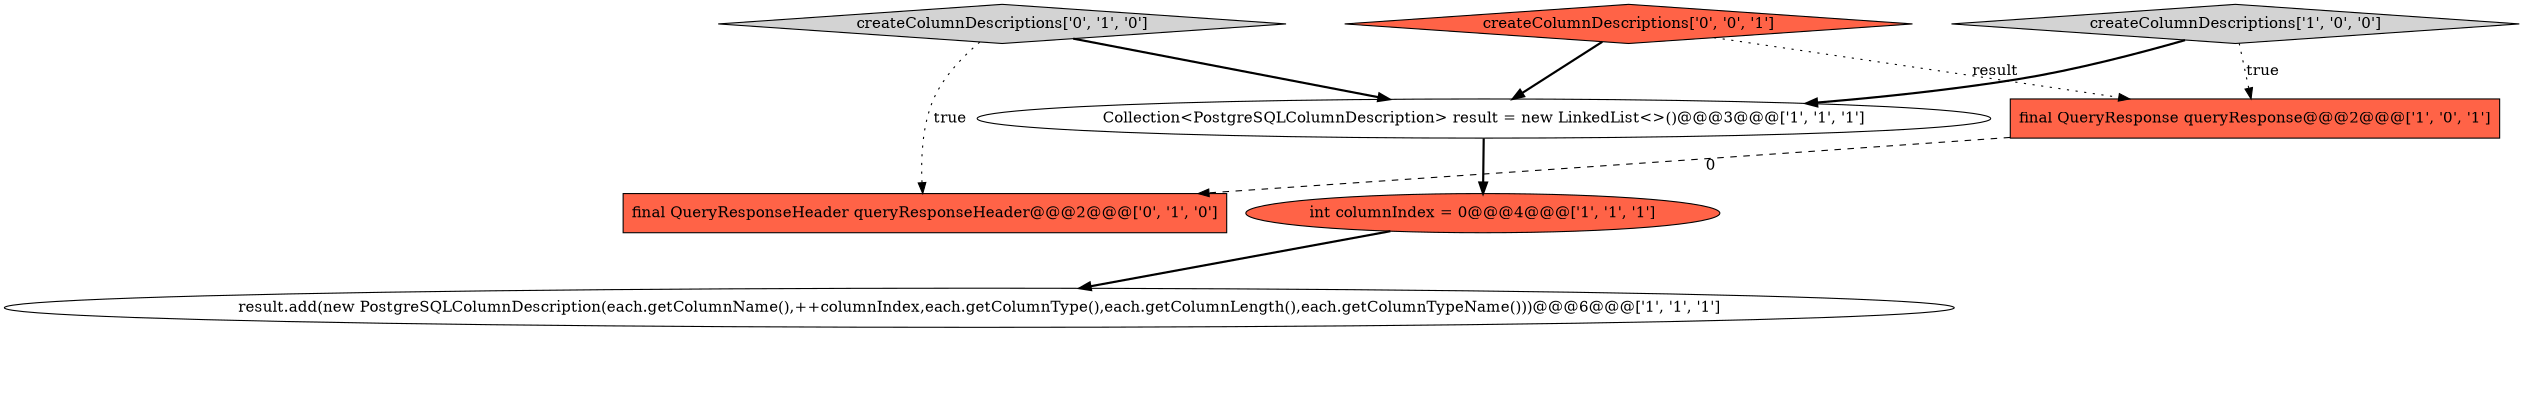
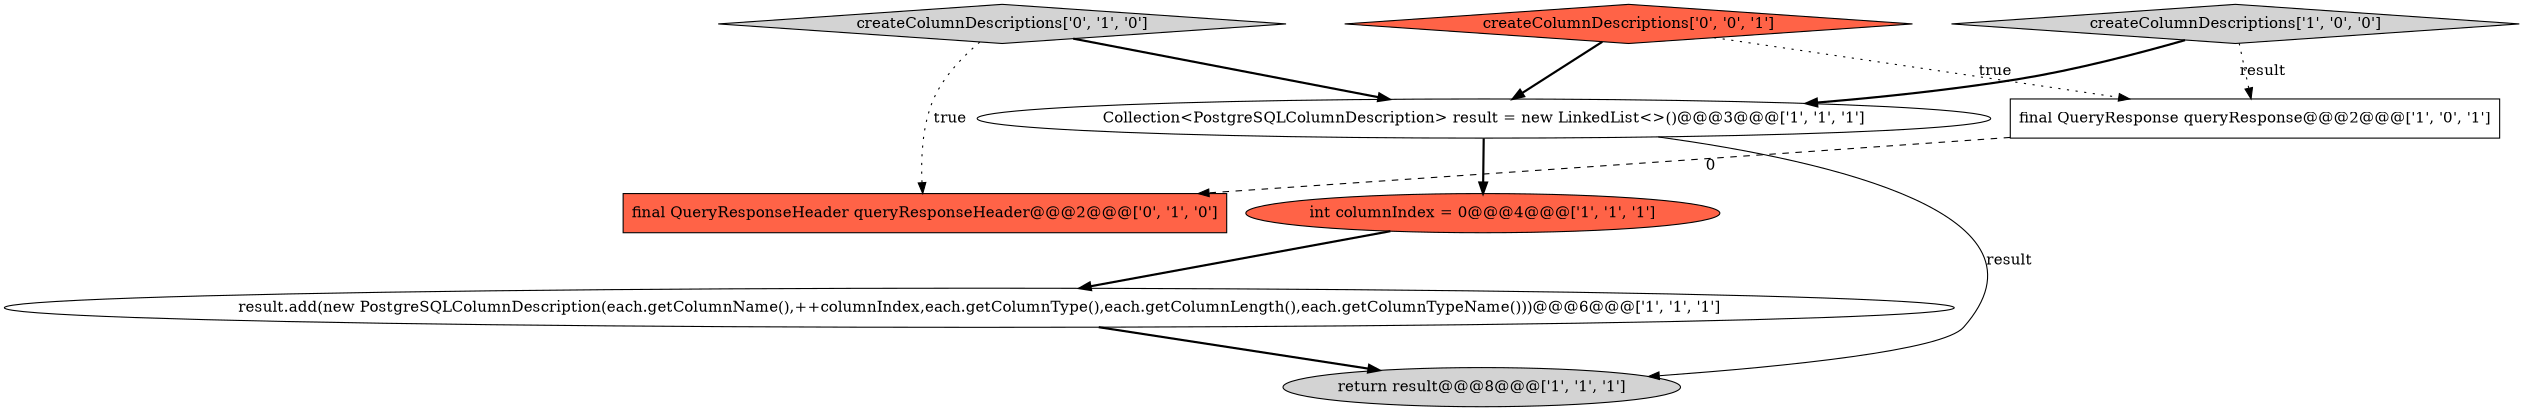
(1996, 71) -> (1996, 71)
(2263, 71) -> (2263, 71)
(2255, 119) -> (2255, 119)
none -> (1482, 387)
